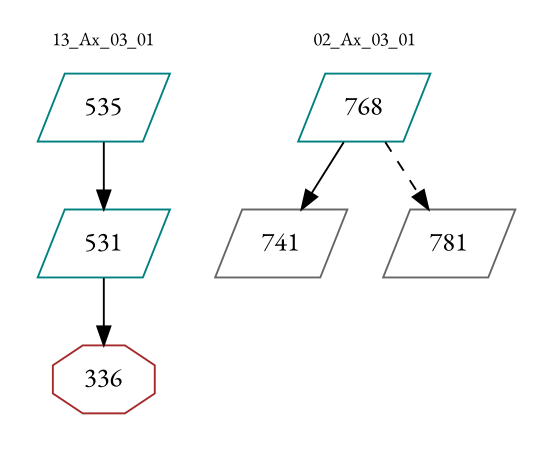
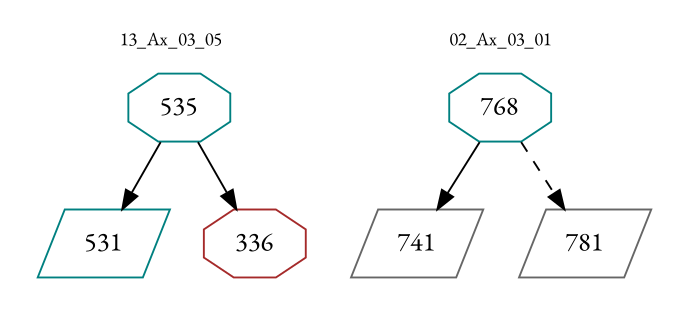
(104, 41) -> (172, 41)
(104, 108) -> (179, 108)
(364, 108) -> (500, 108)
(104, 302) -> (212, 167)
